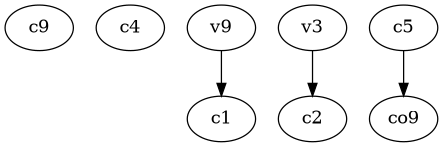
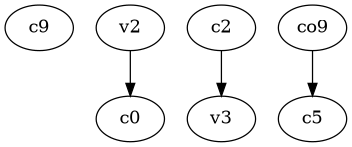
(130, 28) -> none
(221, 28) -> (130, 28)
(313, 67) -> (221, 67)
(404, 67) -> (313, 67)
(221, 119) -> (130, 119)
